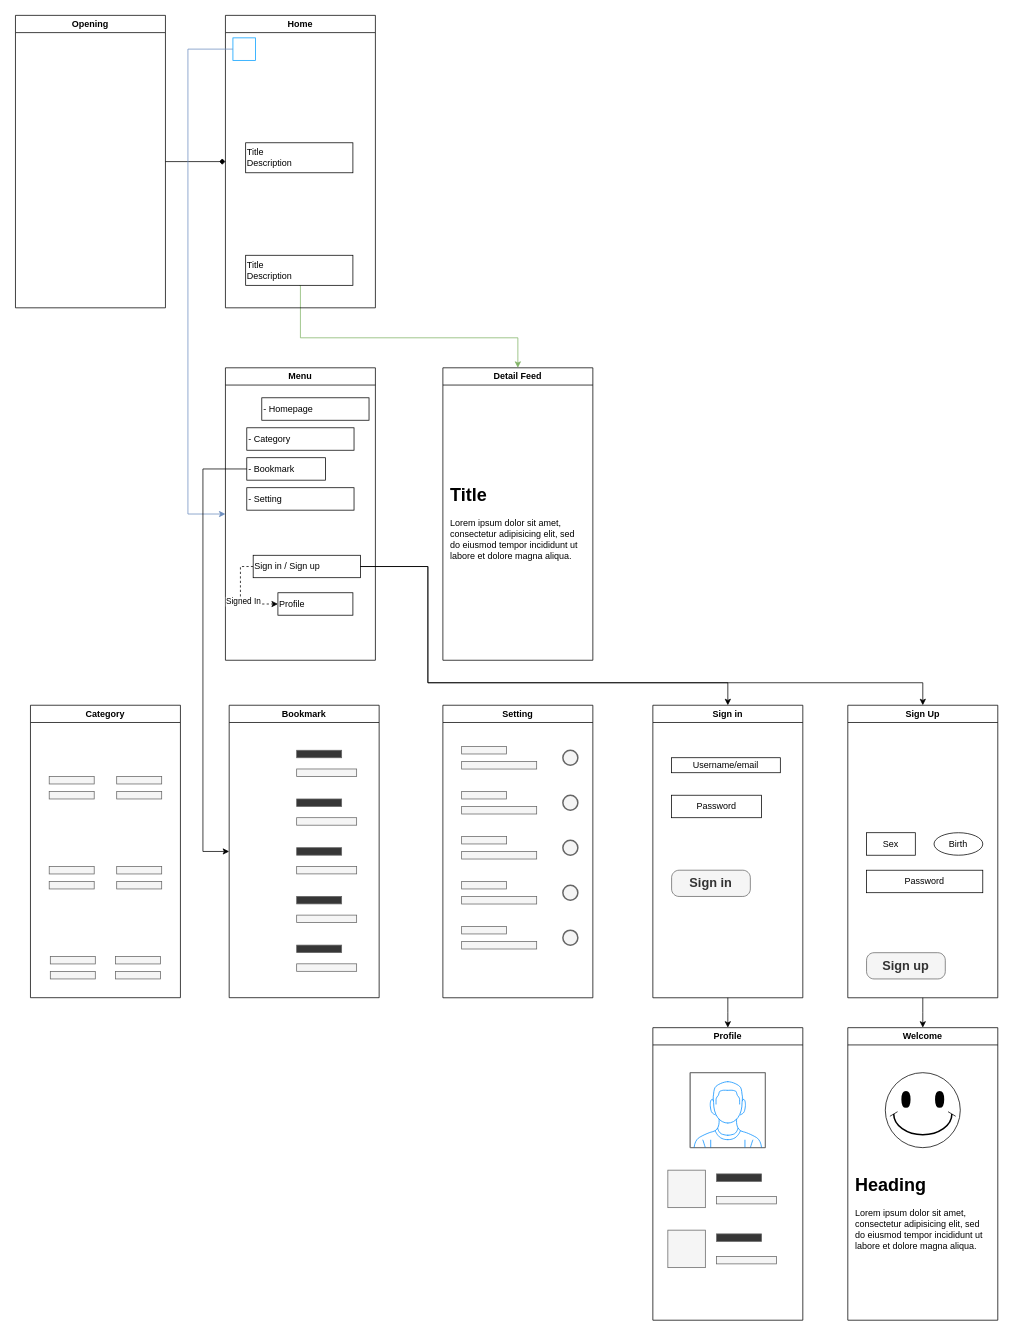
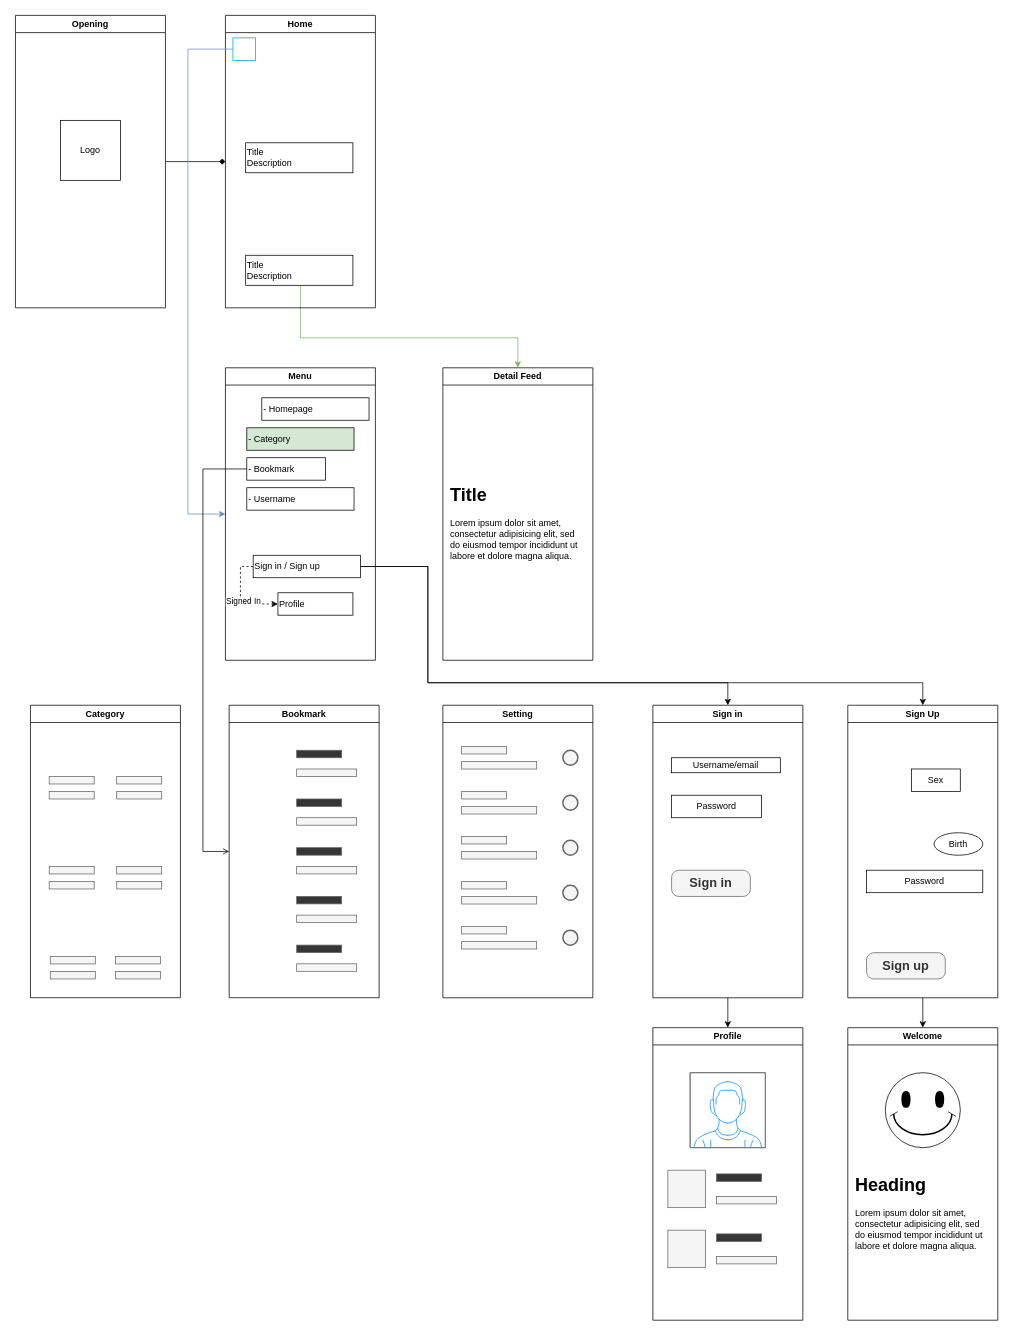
none -> (90, 150)
(300, 439) -> (300, 439)
(269, 499) -> (273, 499)
(891, 844) -> (936, 780)
(222, 852) -> (224, 852)
